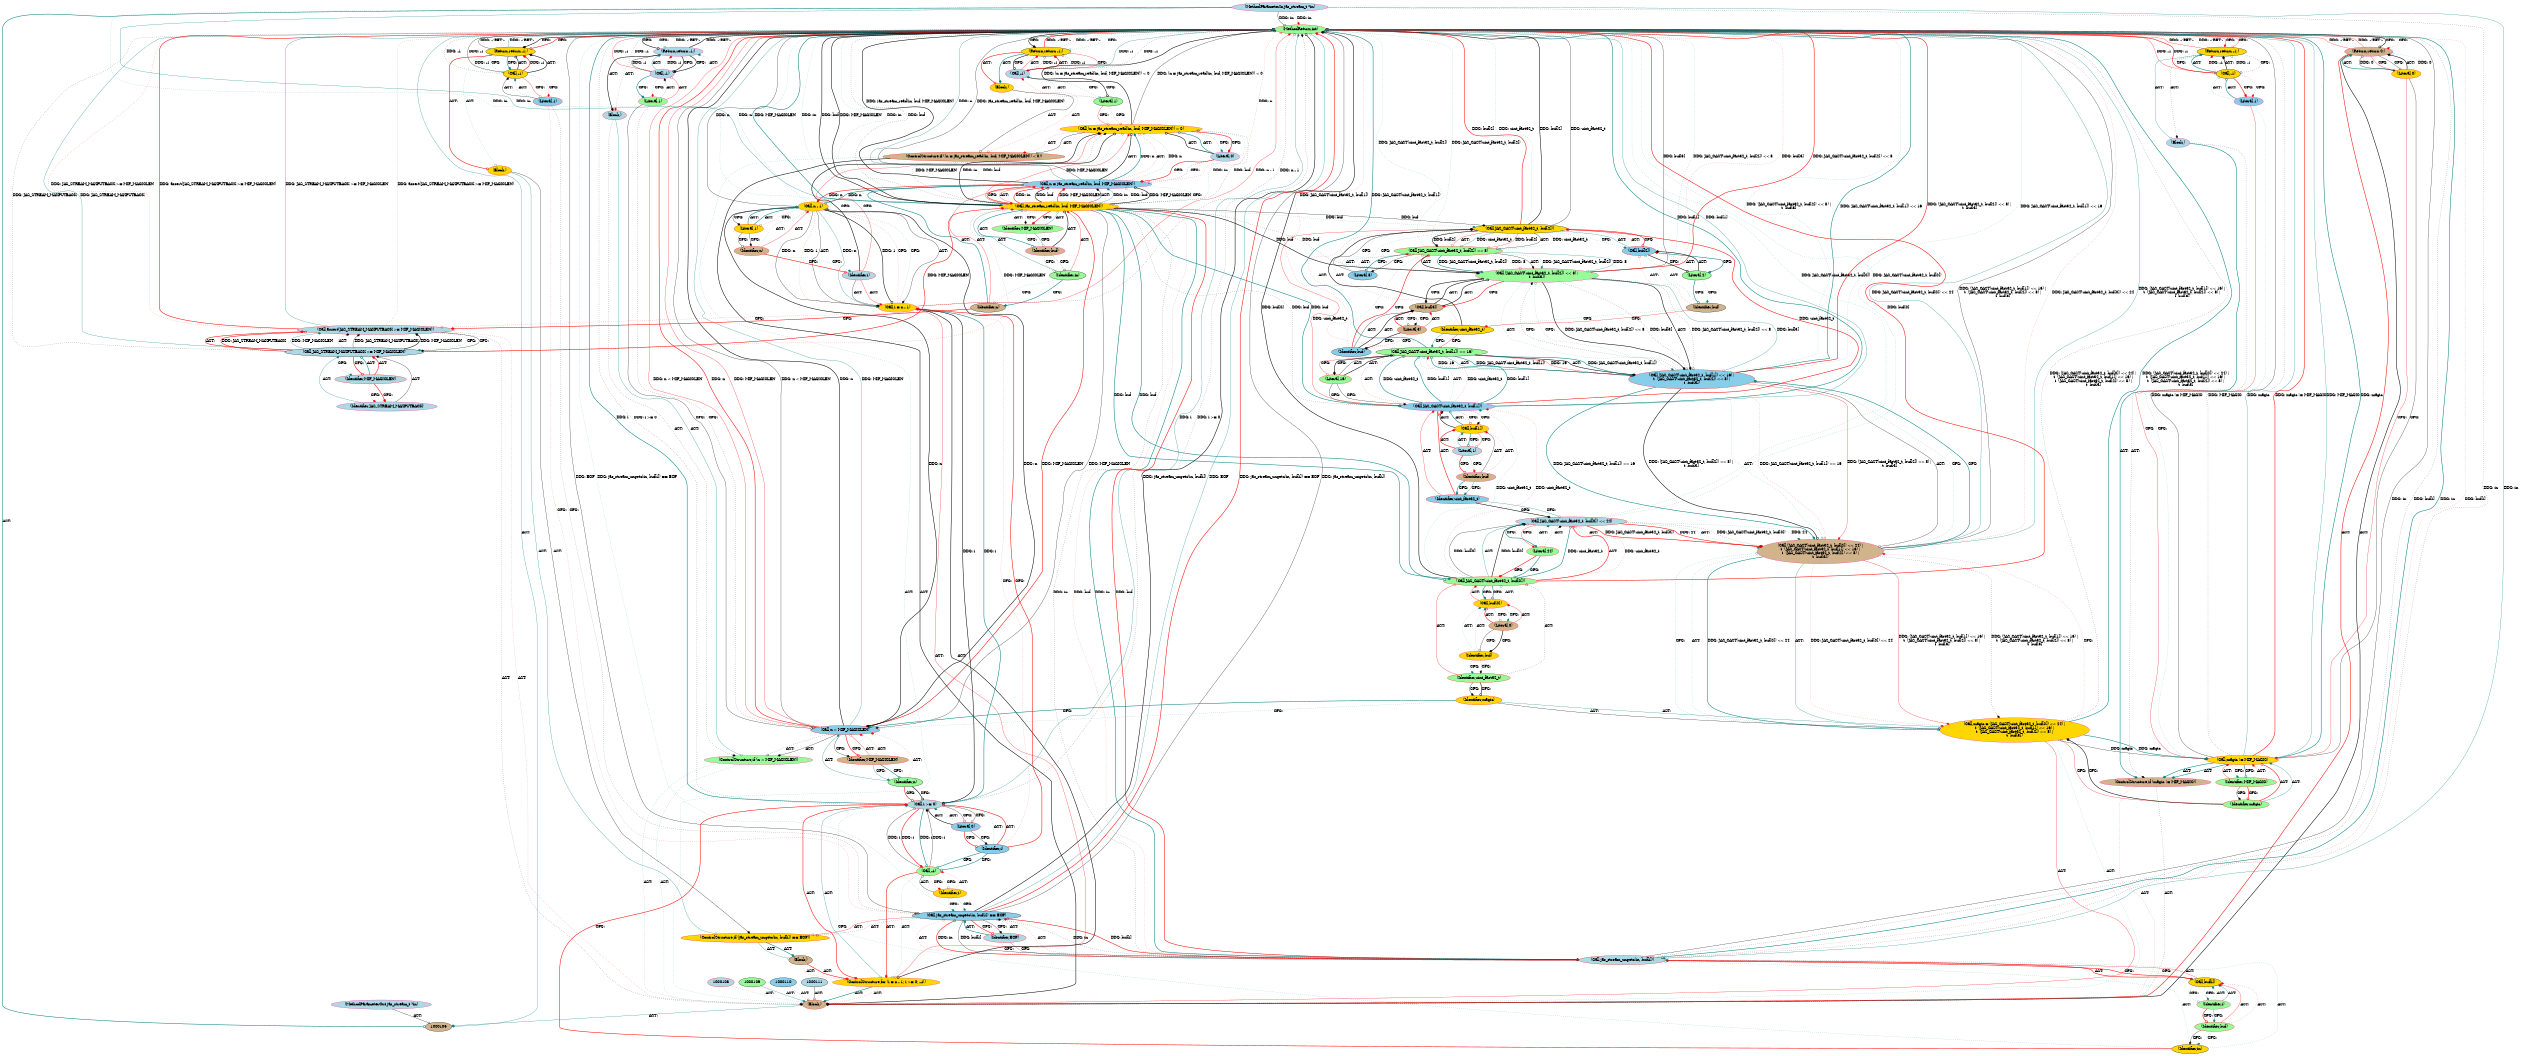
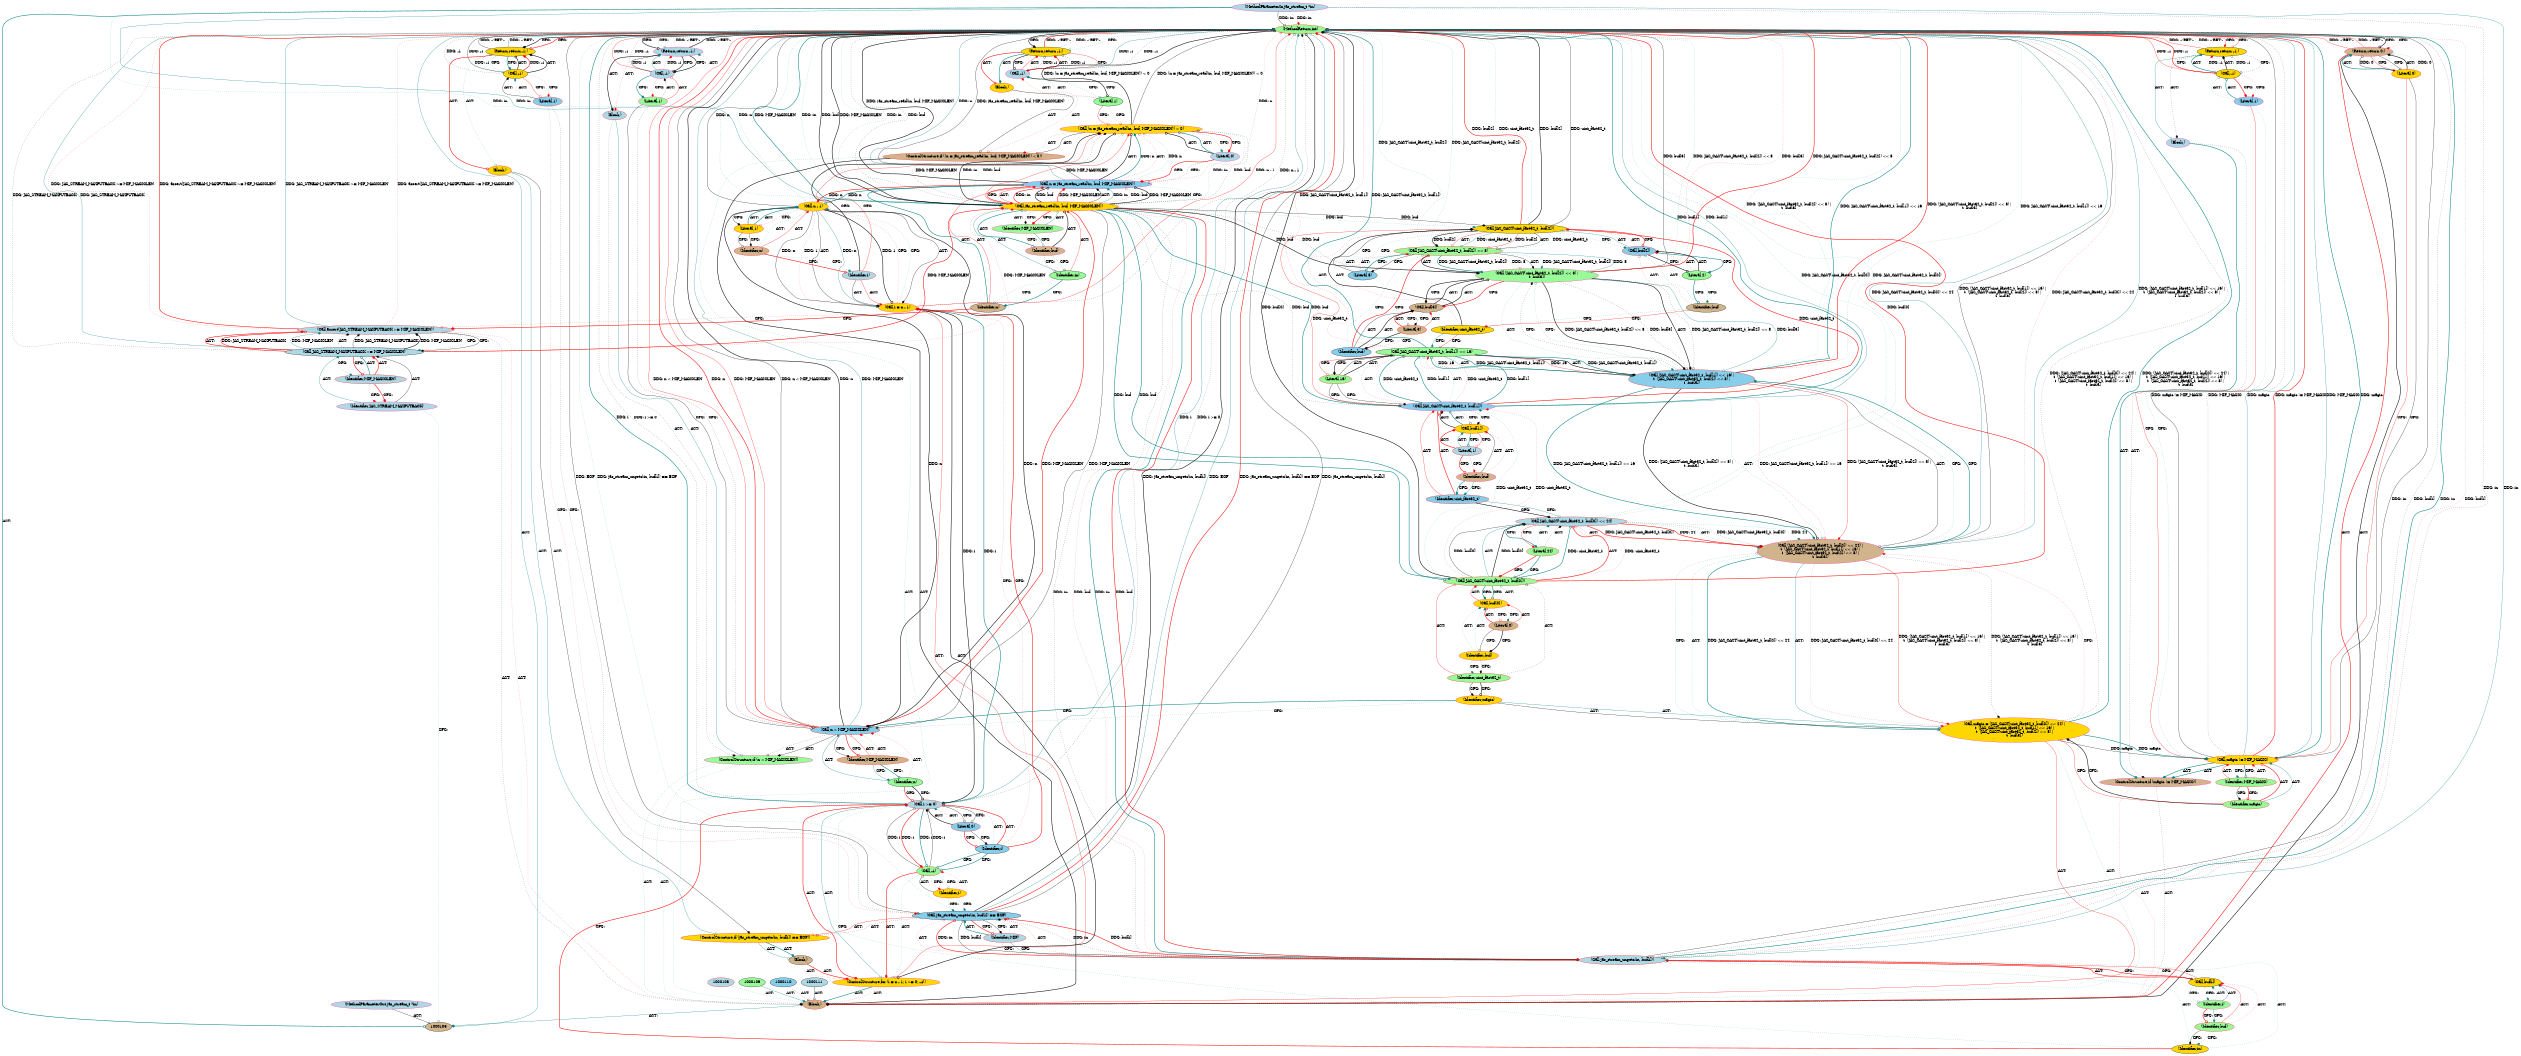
none -> (439, 710)
(1005, 938) -> (1005, 938)
